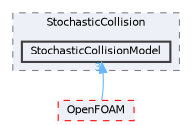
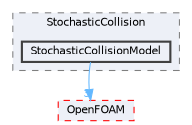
(103, 87) -> (89, 77)
